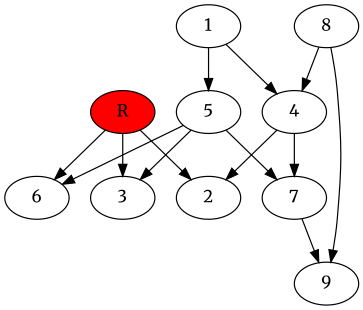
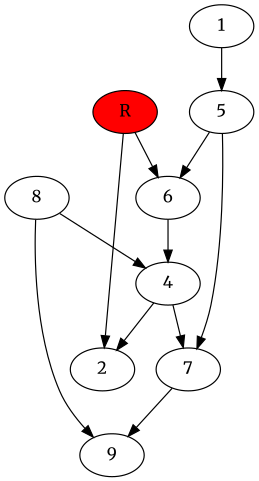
(247, 65) -> (168, 235)
(123, 198) -> none
